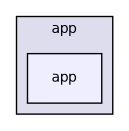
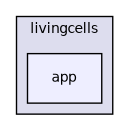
(65, 30) -> (65, 30)
